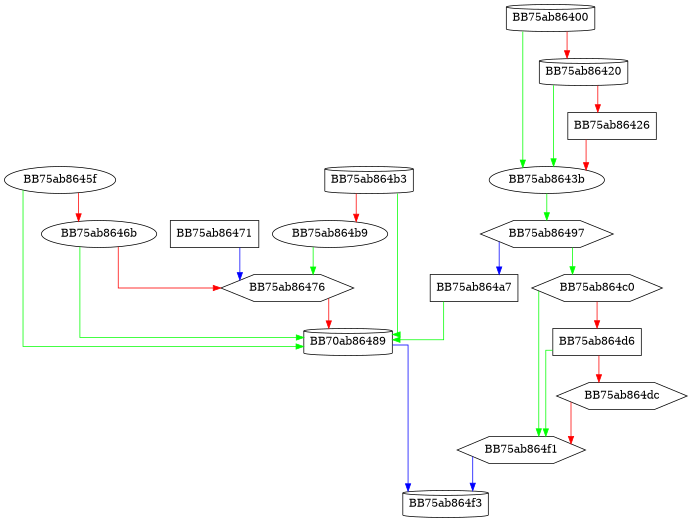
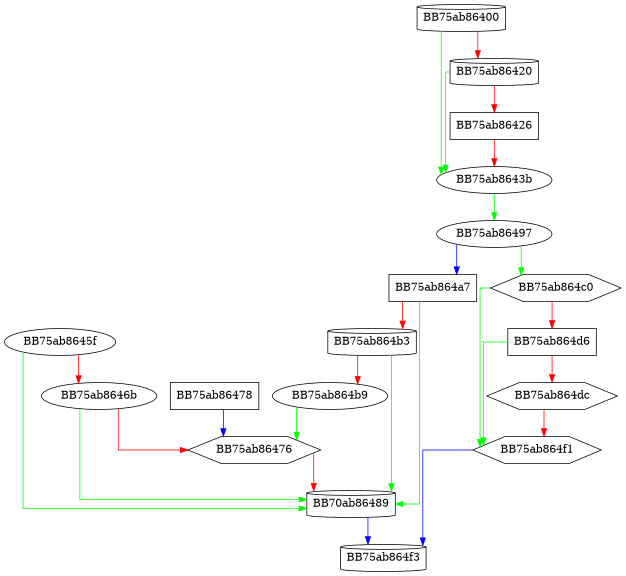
(215, 234) -> (215, 396)
(547, 234) -> (494, 234)
none -> (403, 311)
